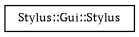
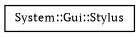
(70, 18) -> (70, 18)
